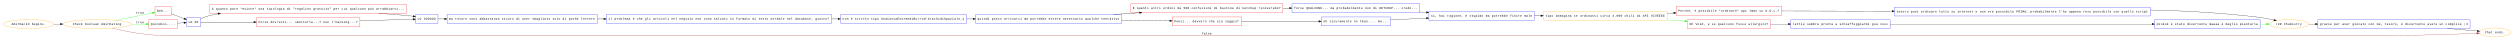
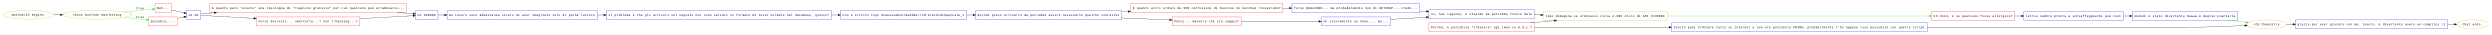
(1670, 13) -> (1542, 22)
(1294, 35) -> none
